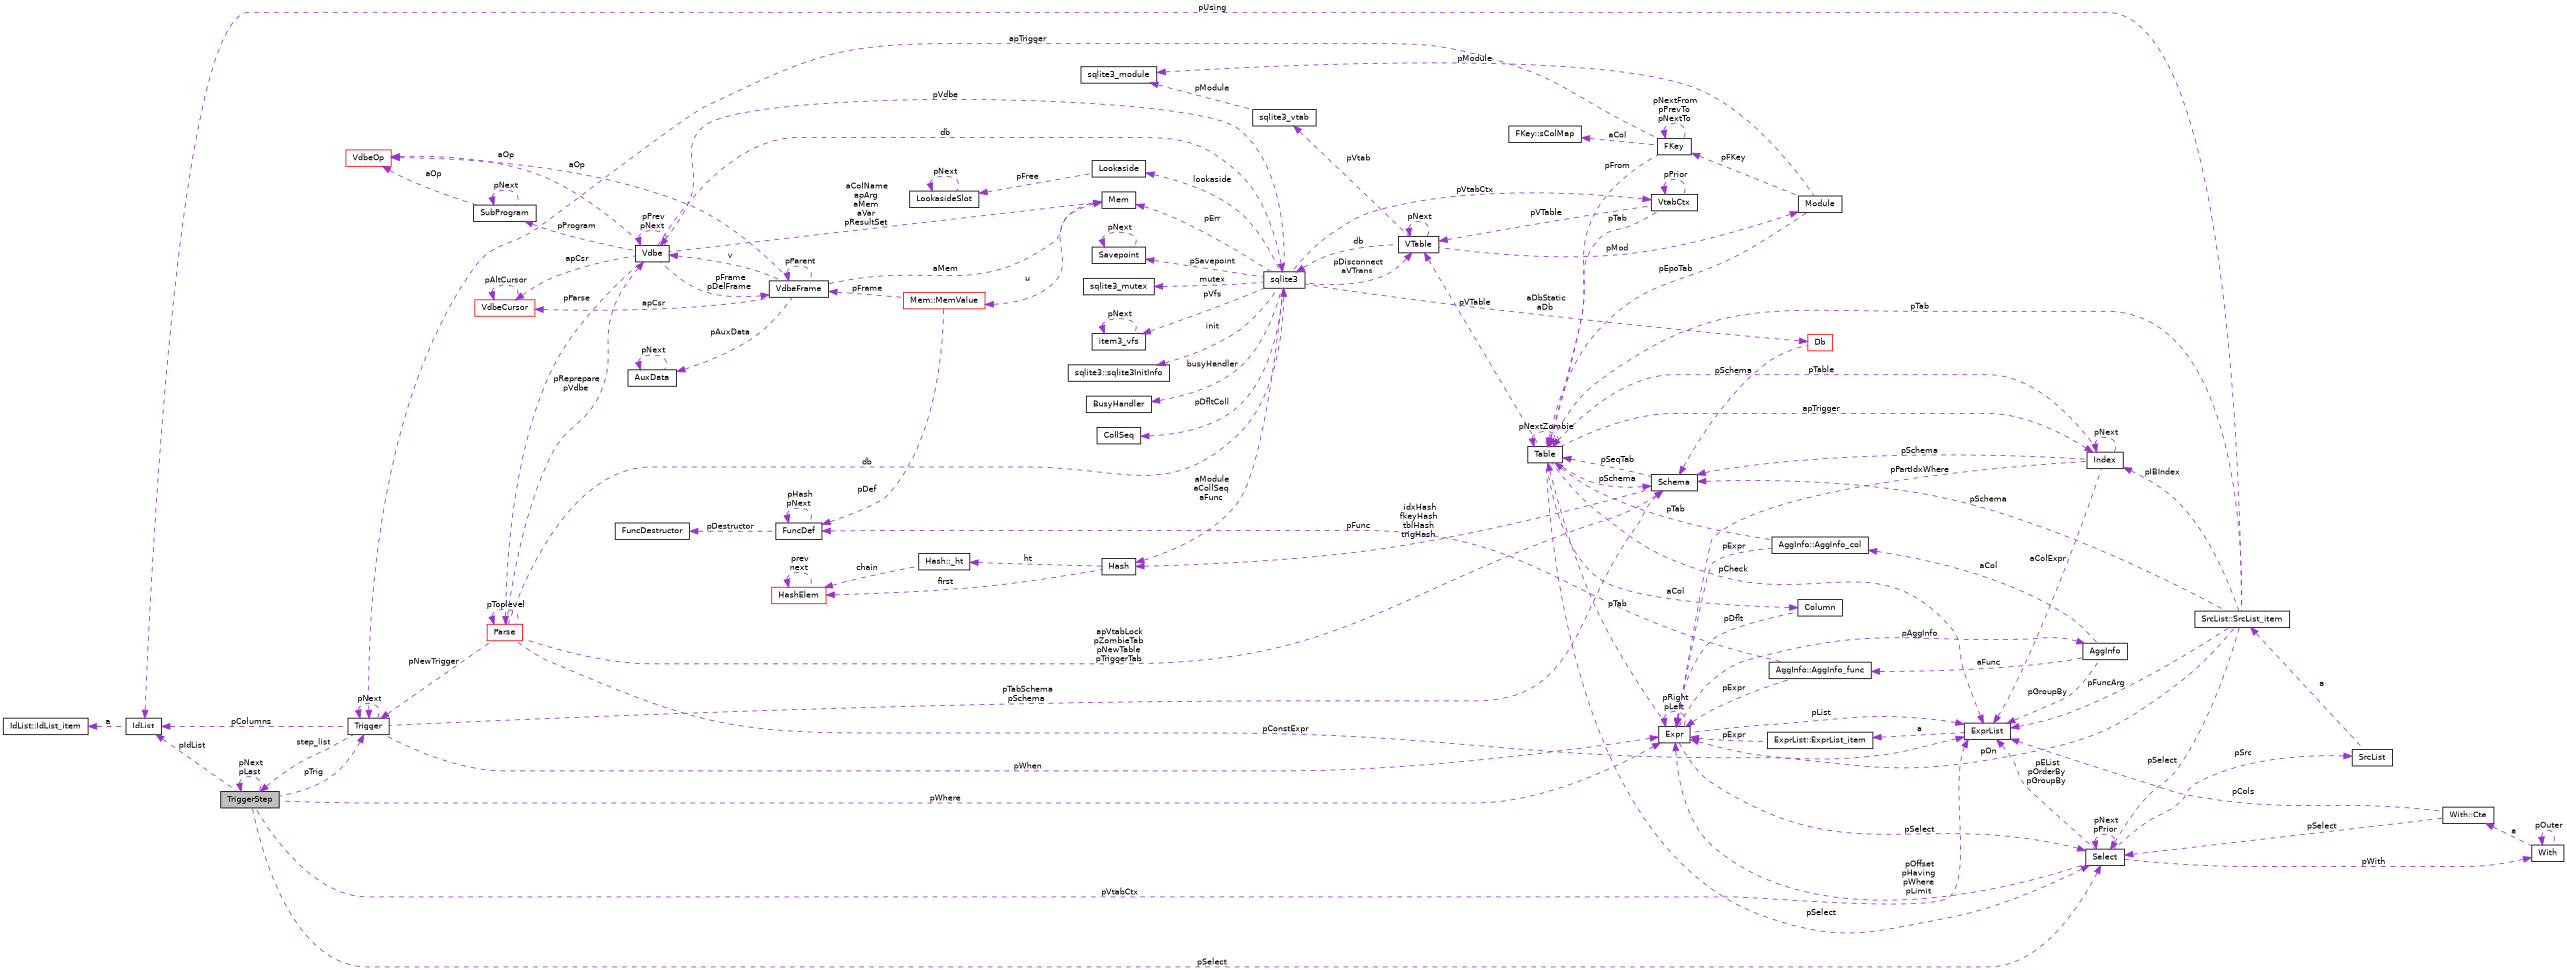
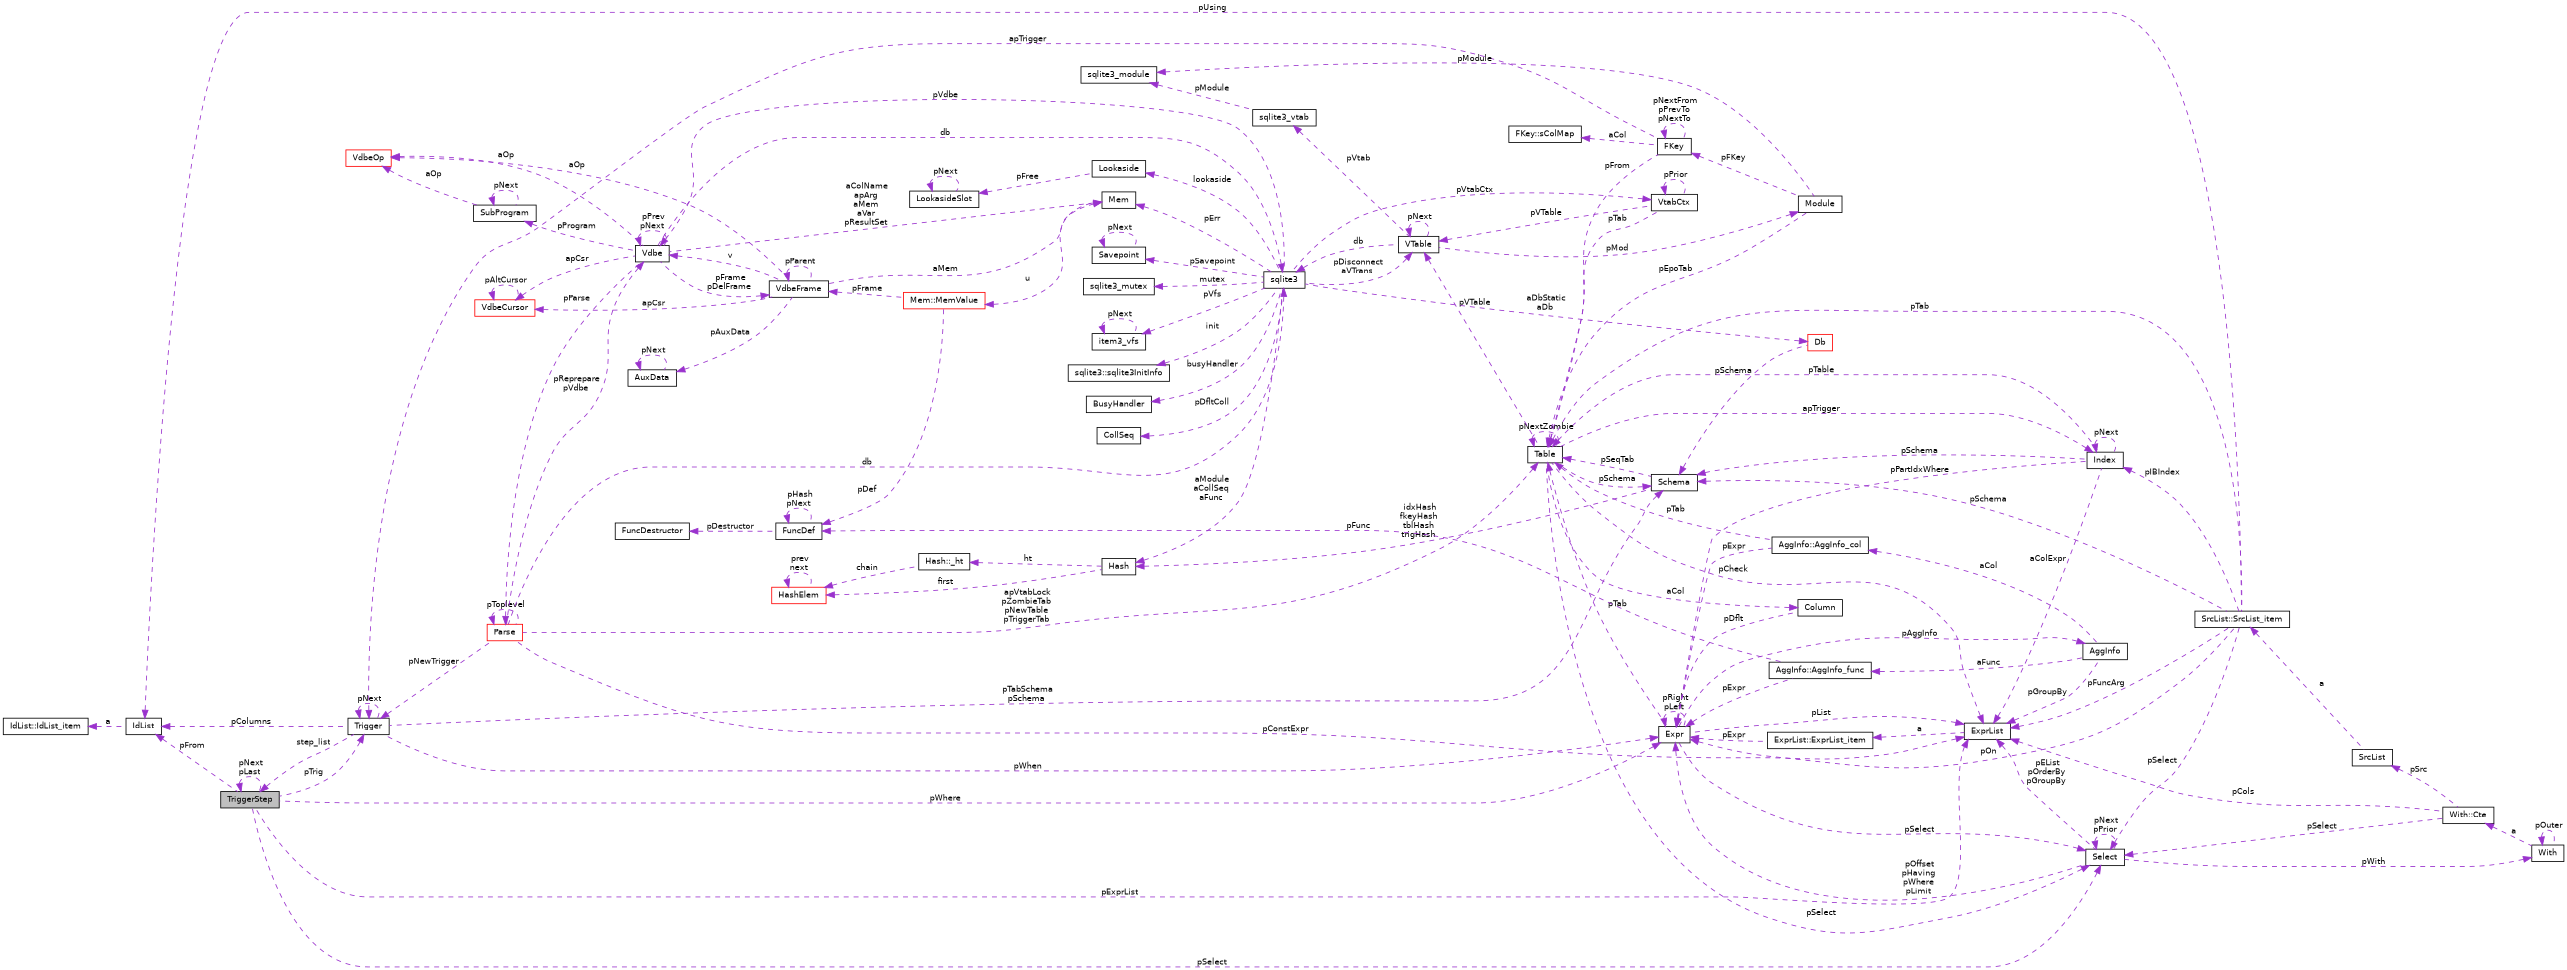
(1104, 664) -> (1048, 625)
(191, 746) -> (191, 746)
(2216, 774) -> (2430, 786)
(1119, 892) -> (1119, 892)
